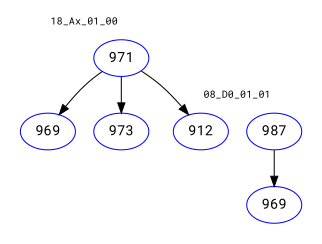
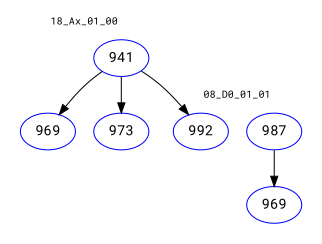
(121, 58) -> (121, 58)
(201, 132) -> (201, 132)
